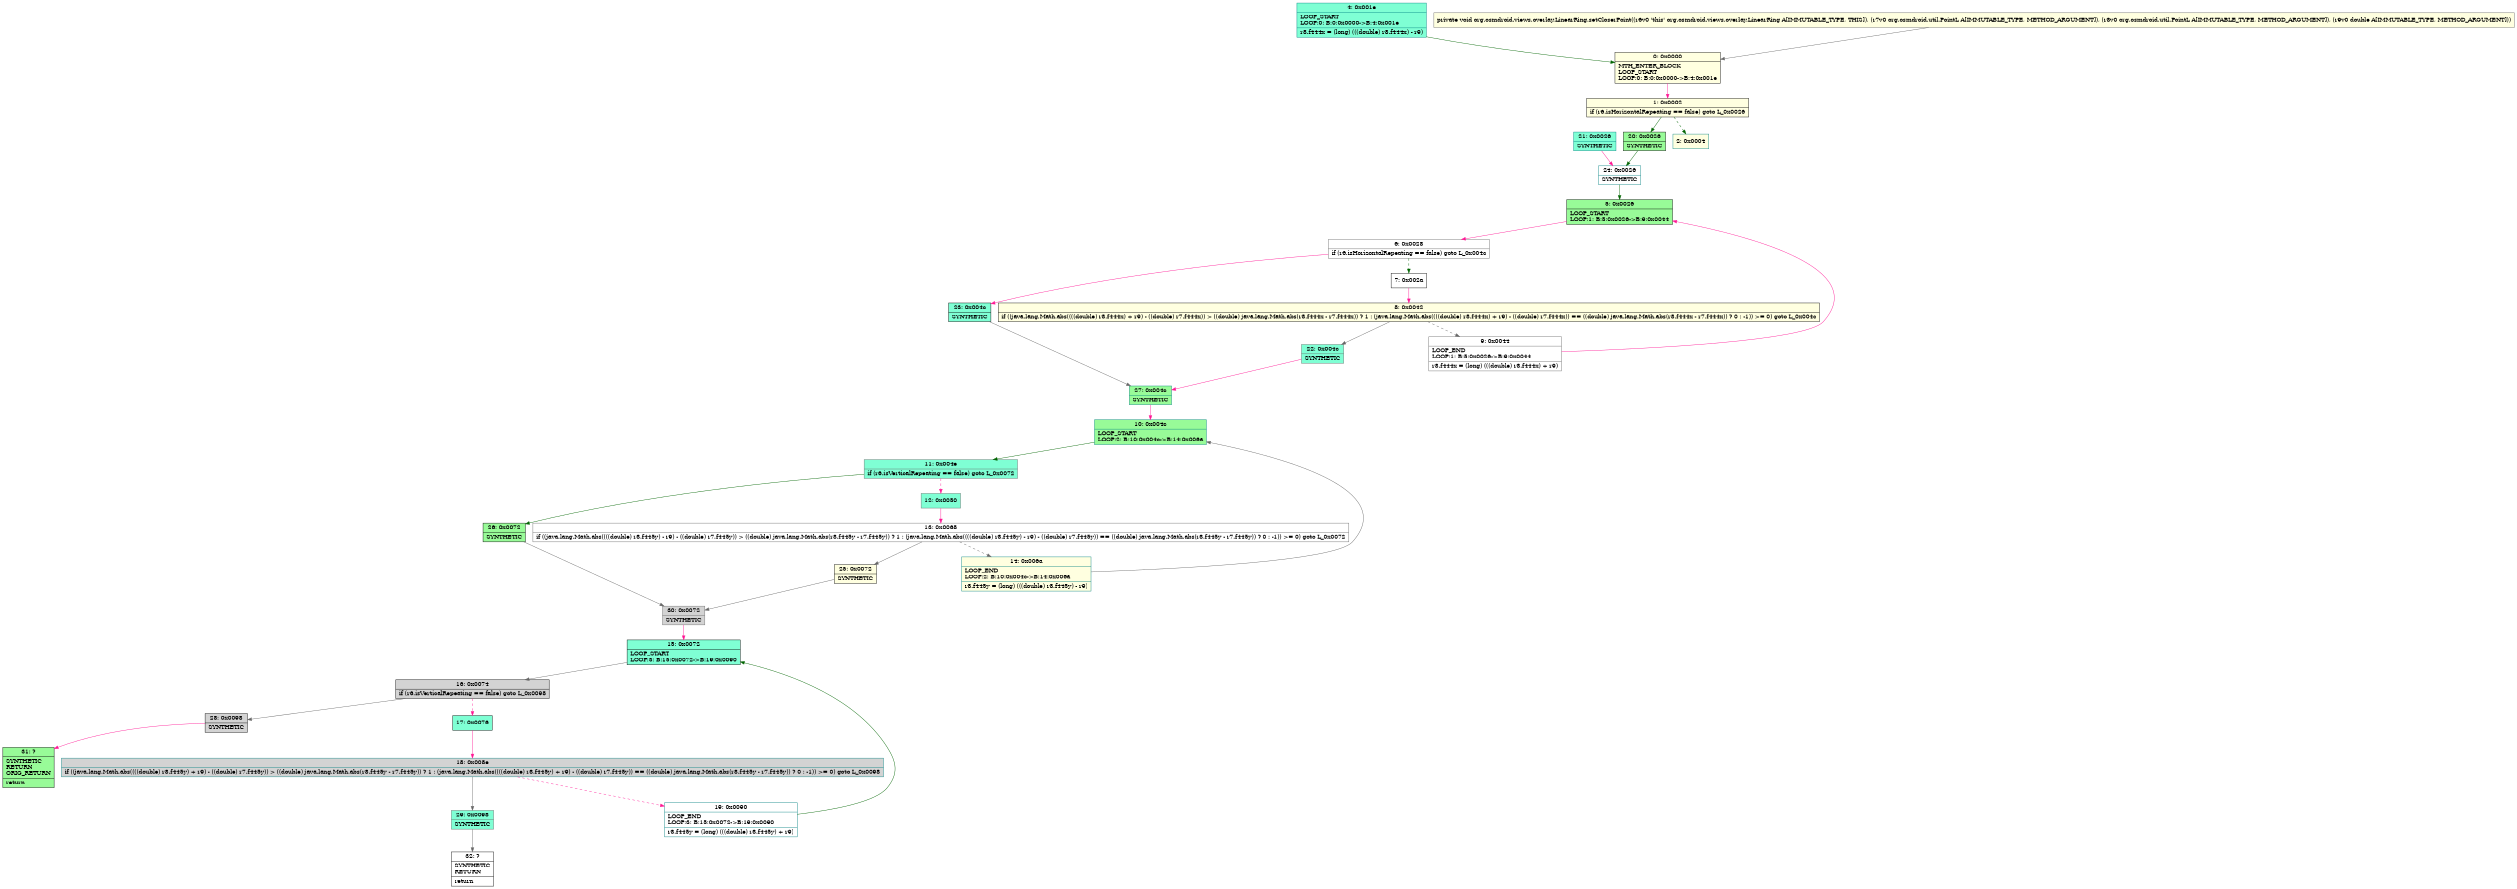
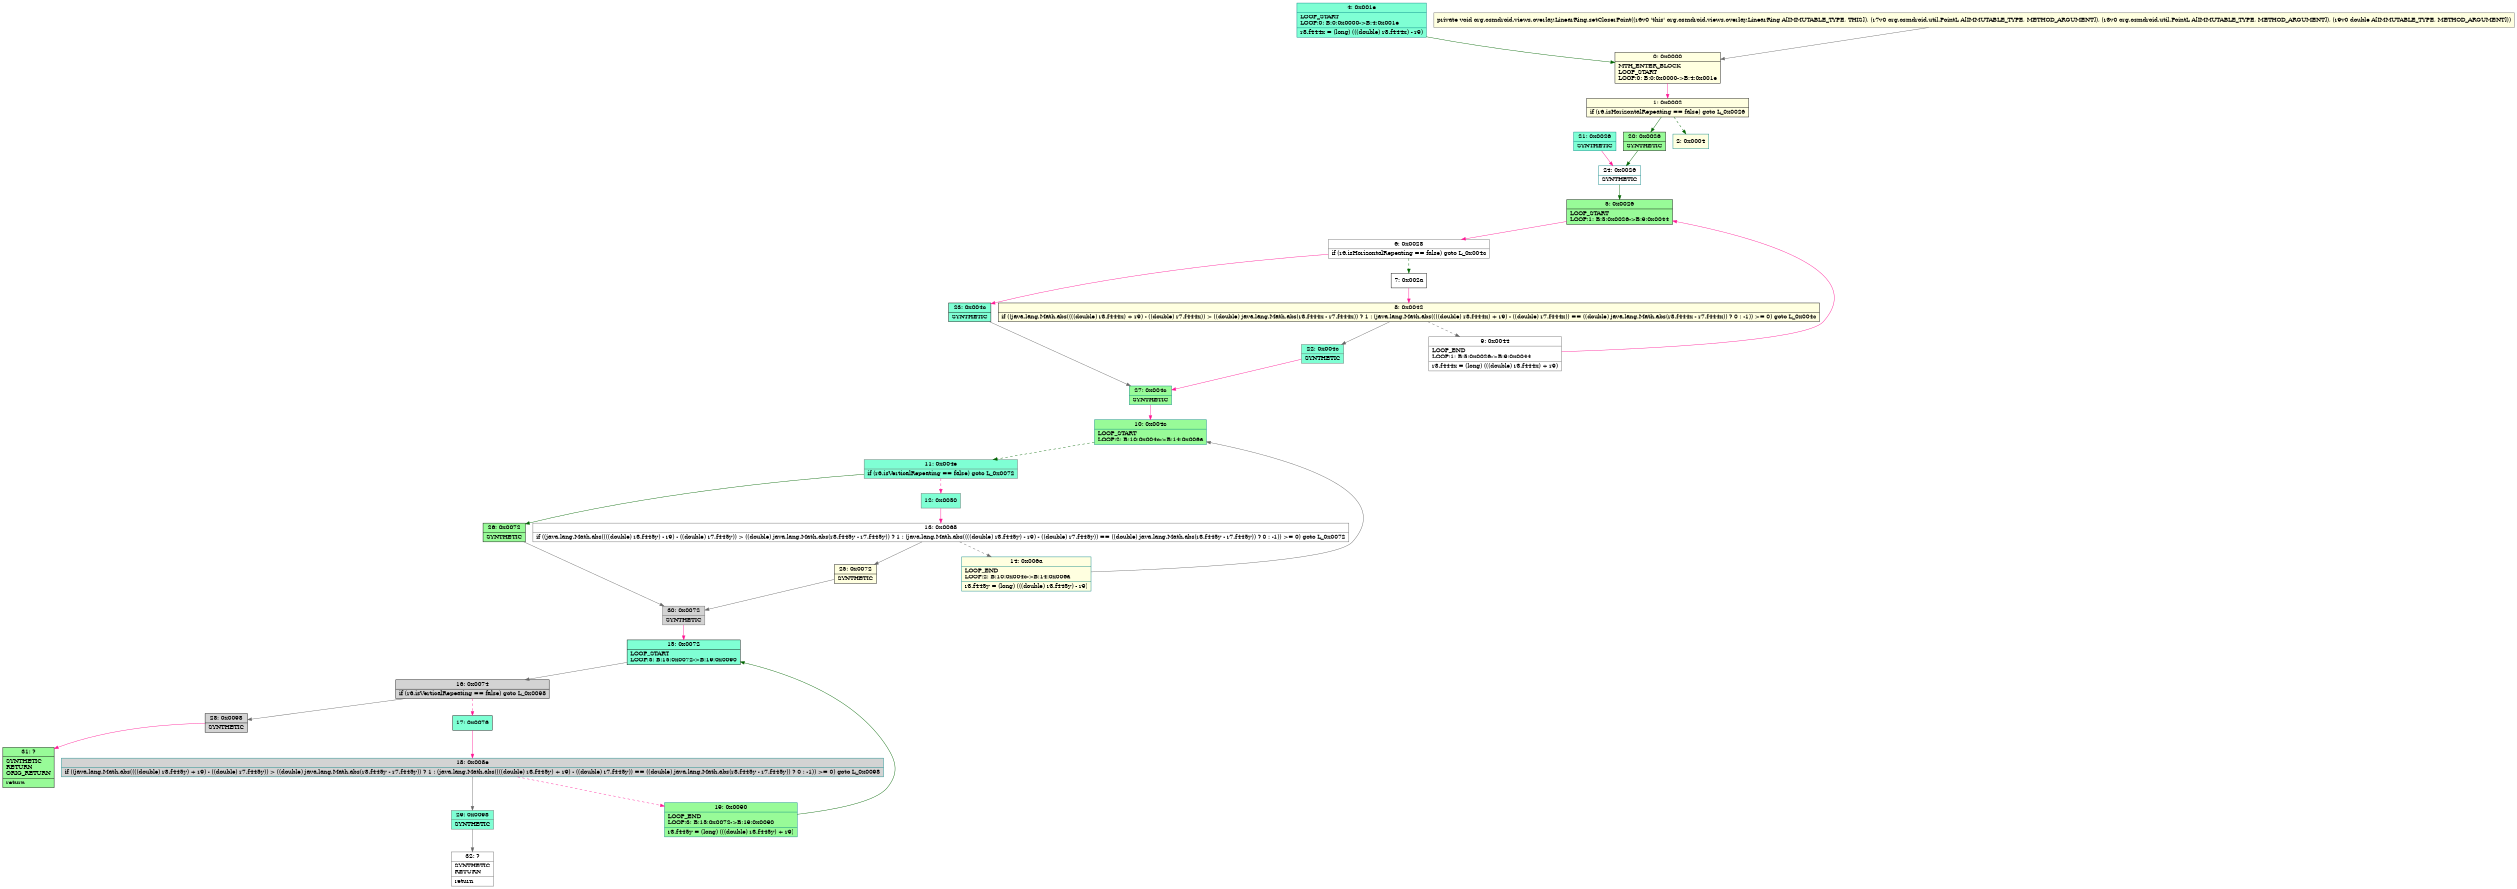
(1046, 451) -> (1046, 451)
(731, 820) -> (731, 820)
(472, 869) -> (472, 869)
